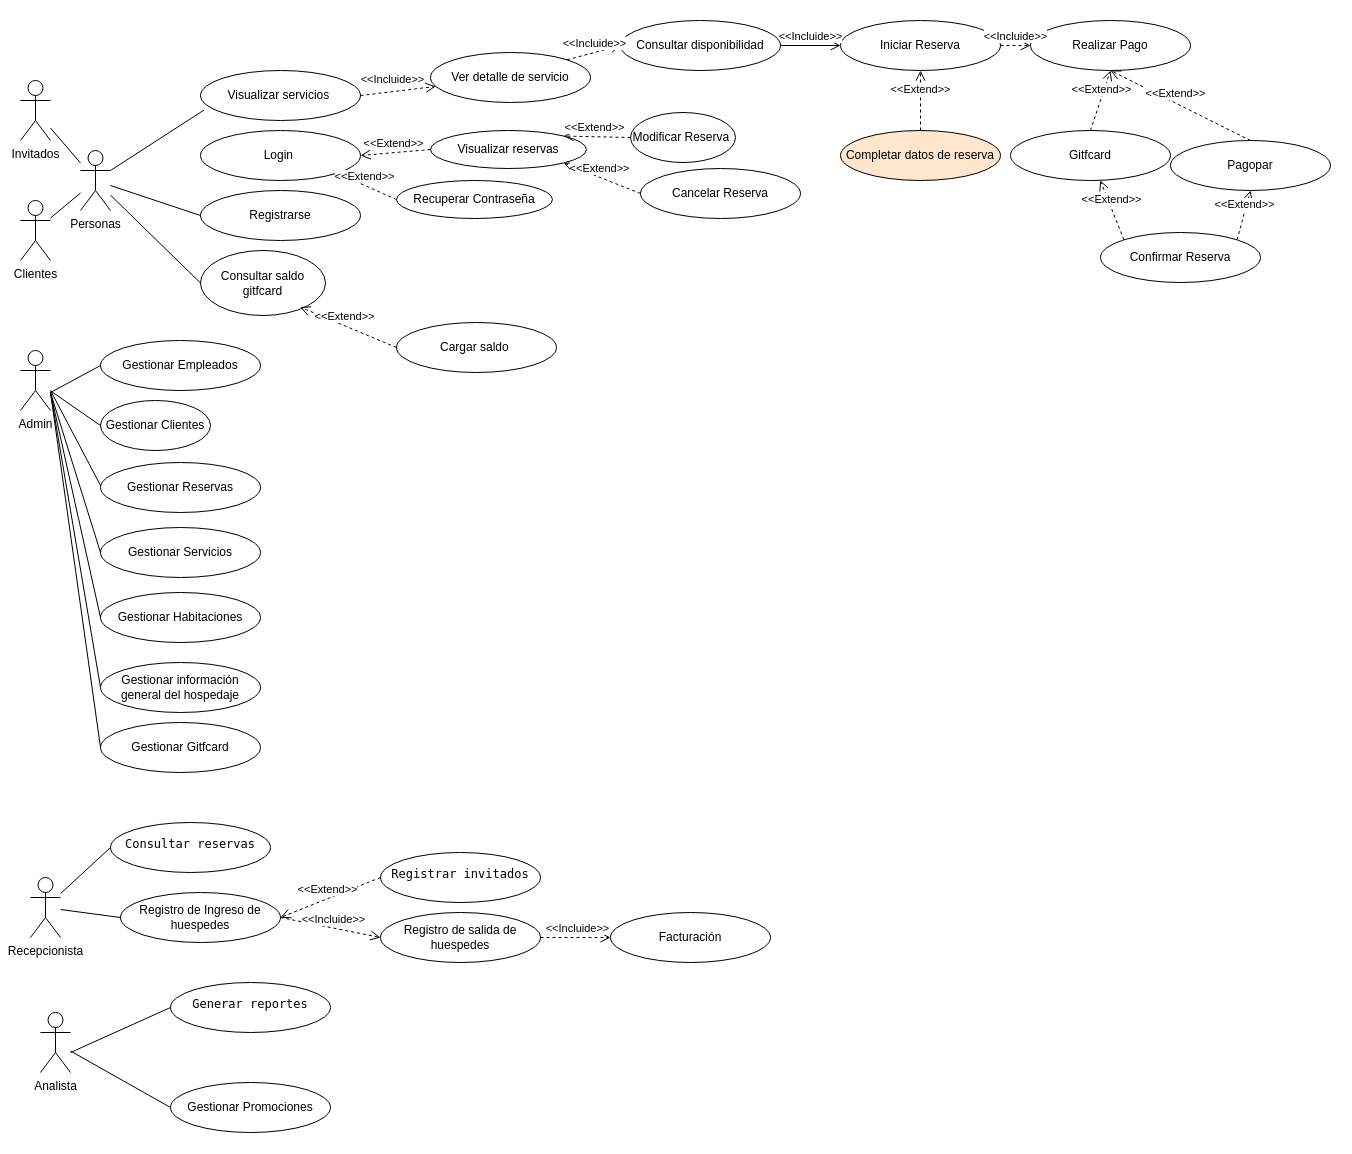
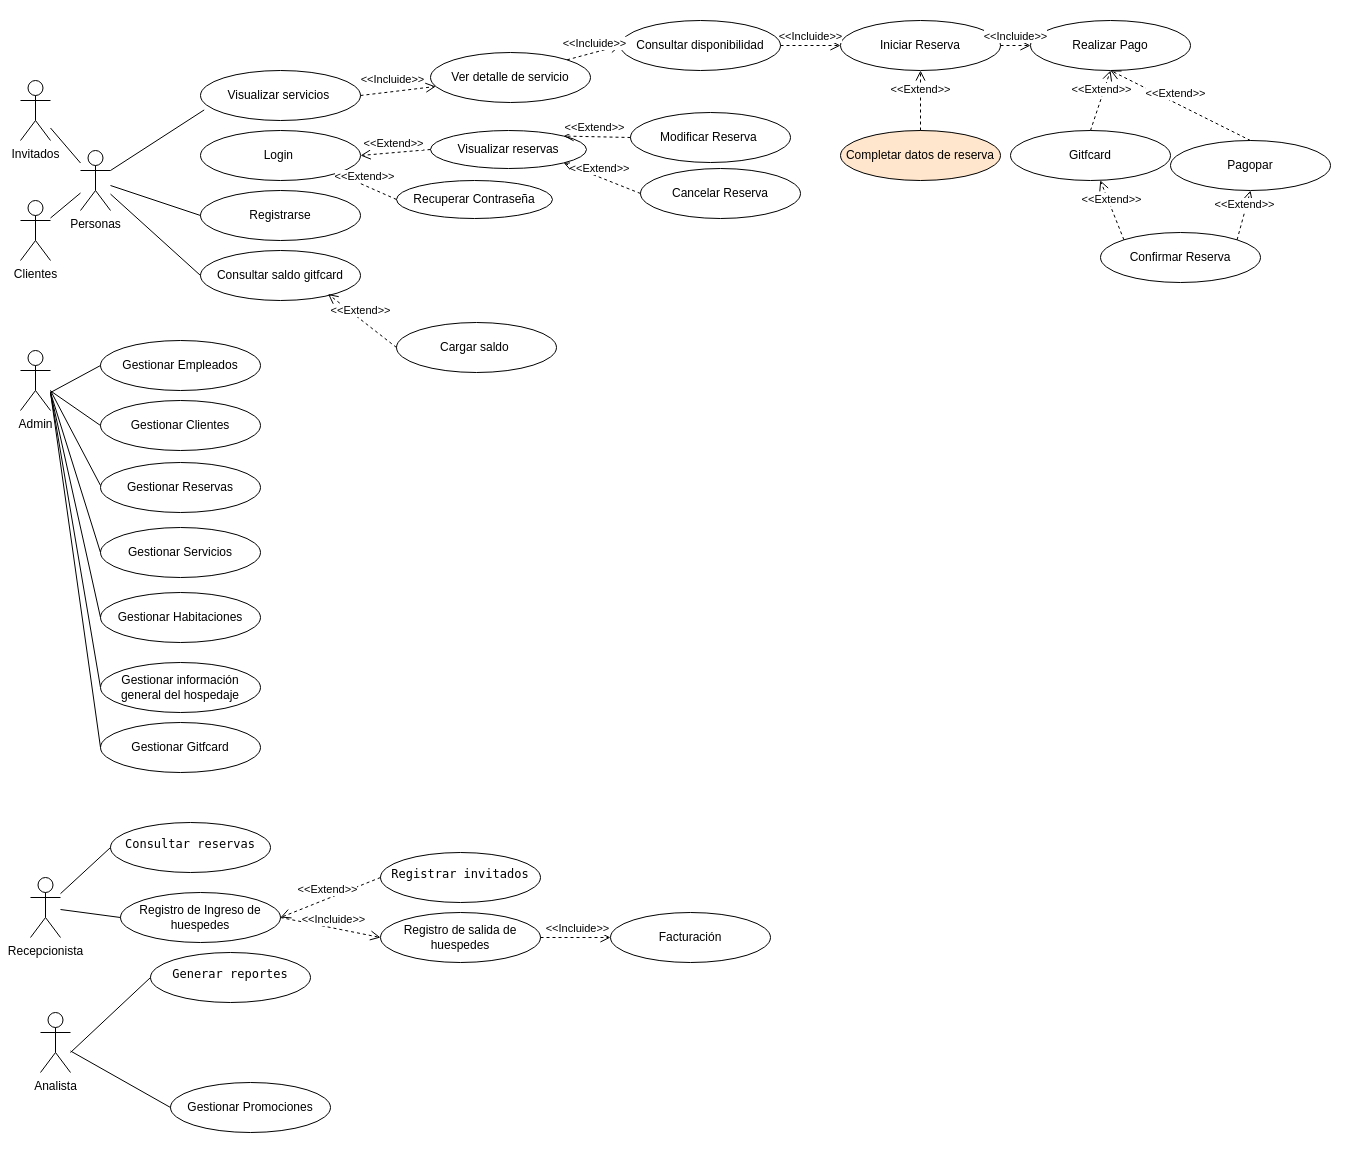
(809, 46) -> (809, 46)
(683, 138) -> (711, 138)
(263, 283) -> (281, 276)
(156, 426) -> (181, 426)
(251, 1008) -> (231, 978)
